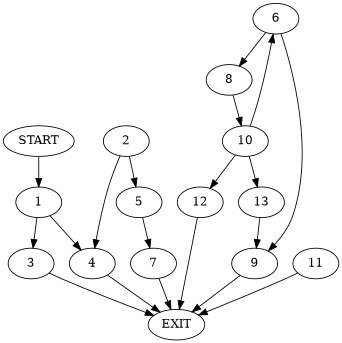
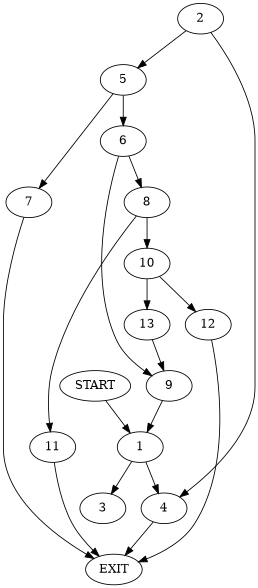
(262, 85) -> (123, 106)
(220, 291) -> (157, 412)
(97, 294) -> none
none -> (74, 313)
